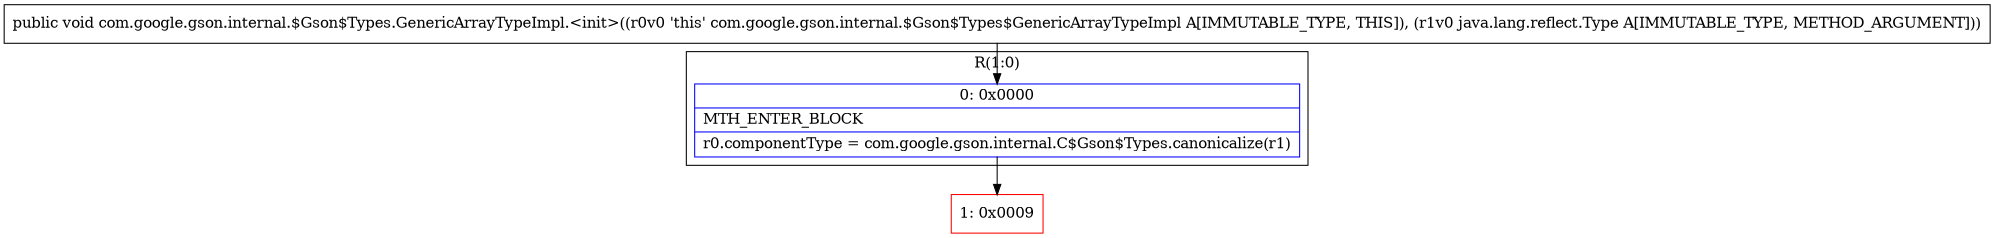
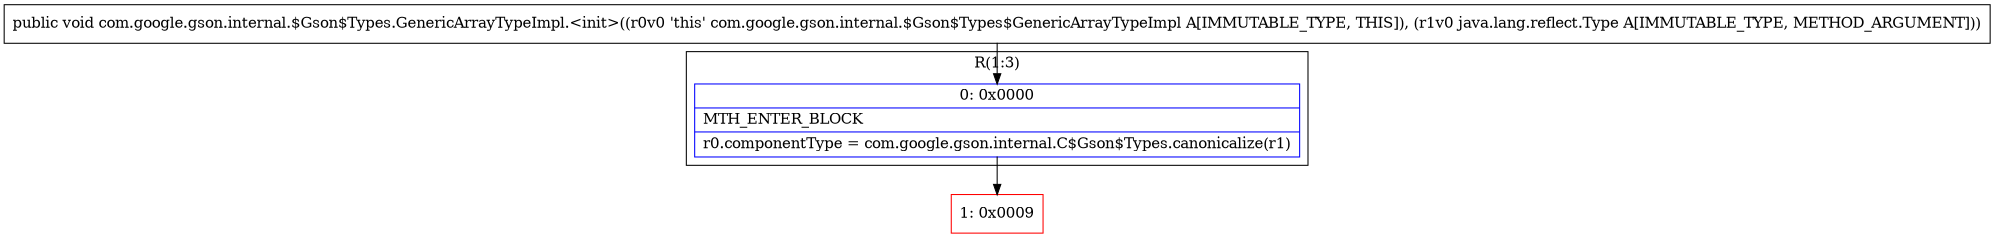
(997, 64) -> (997, 64)
